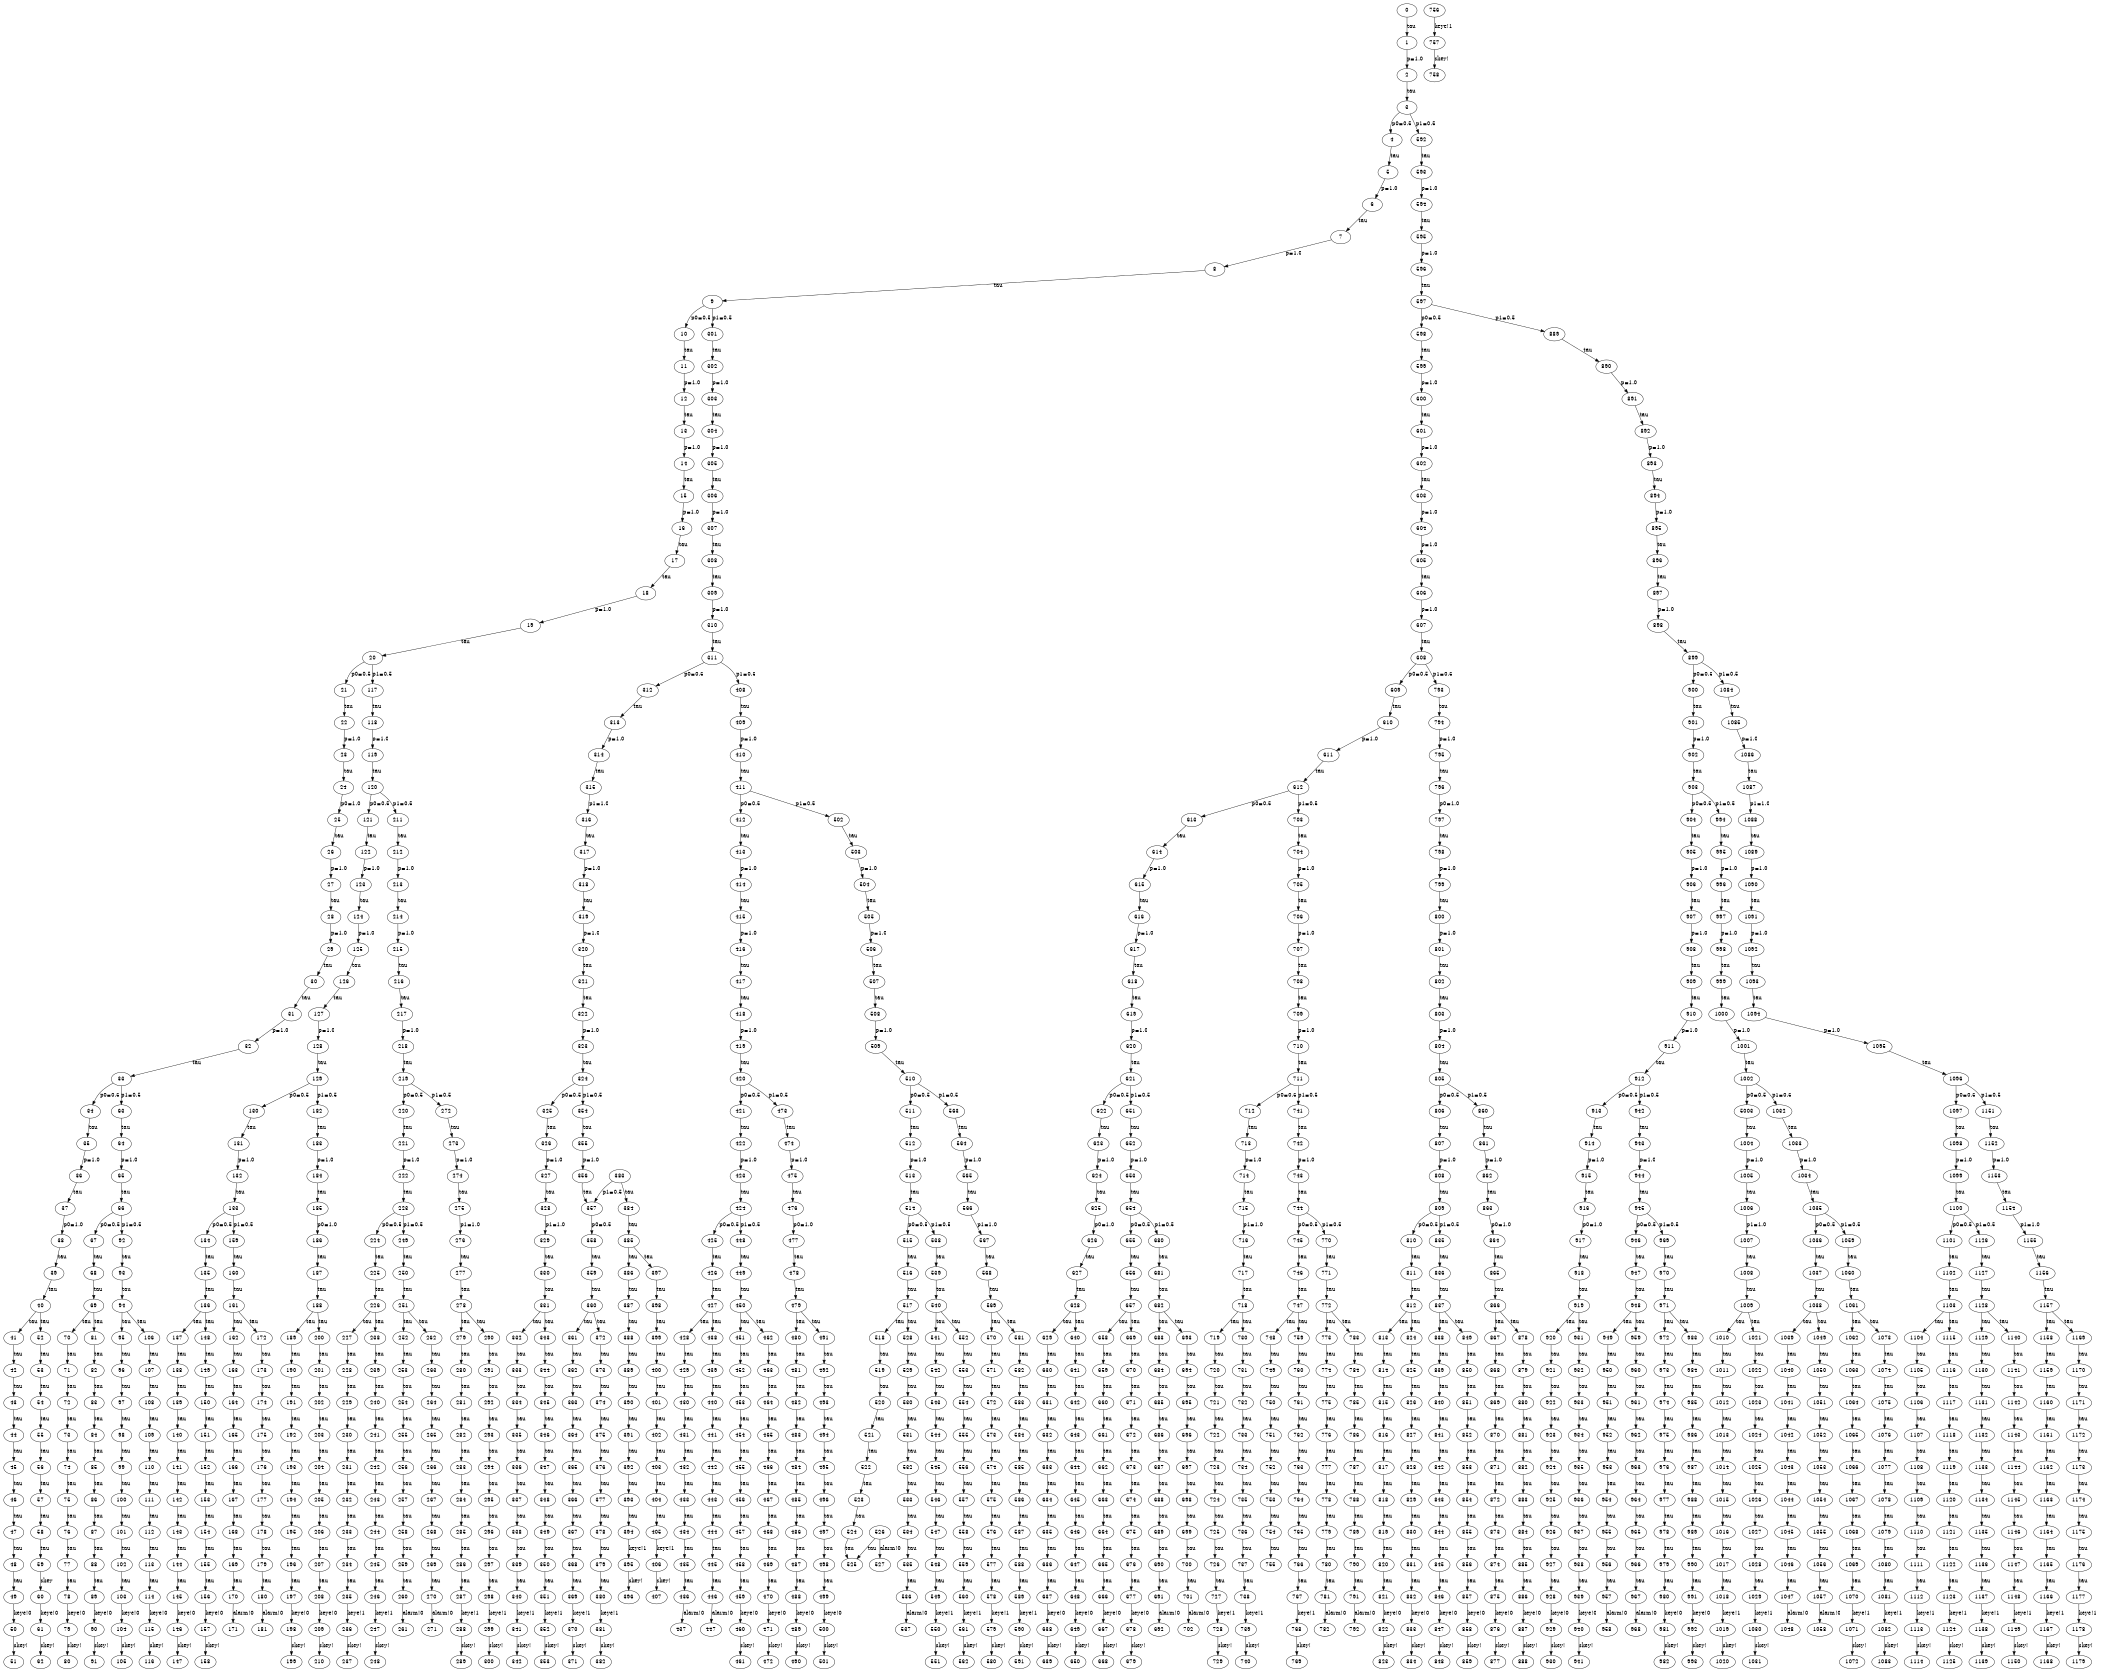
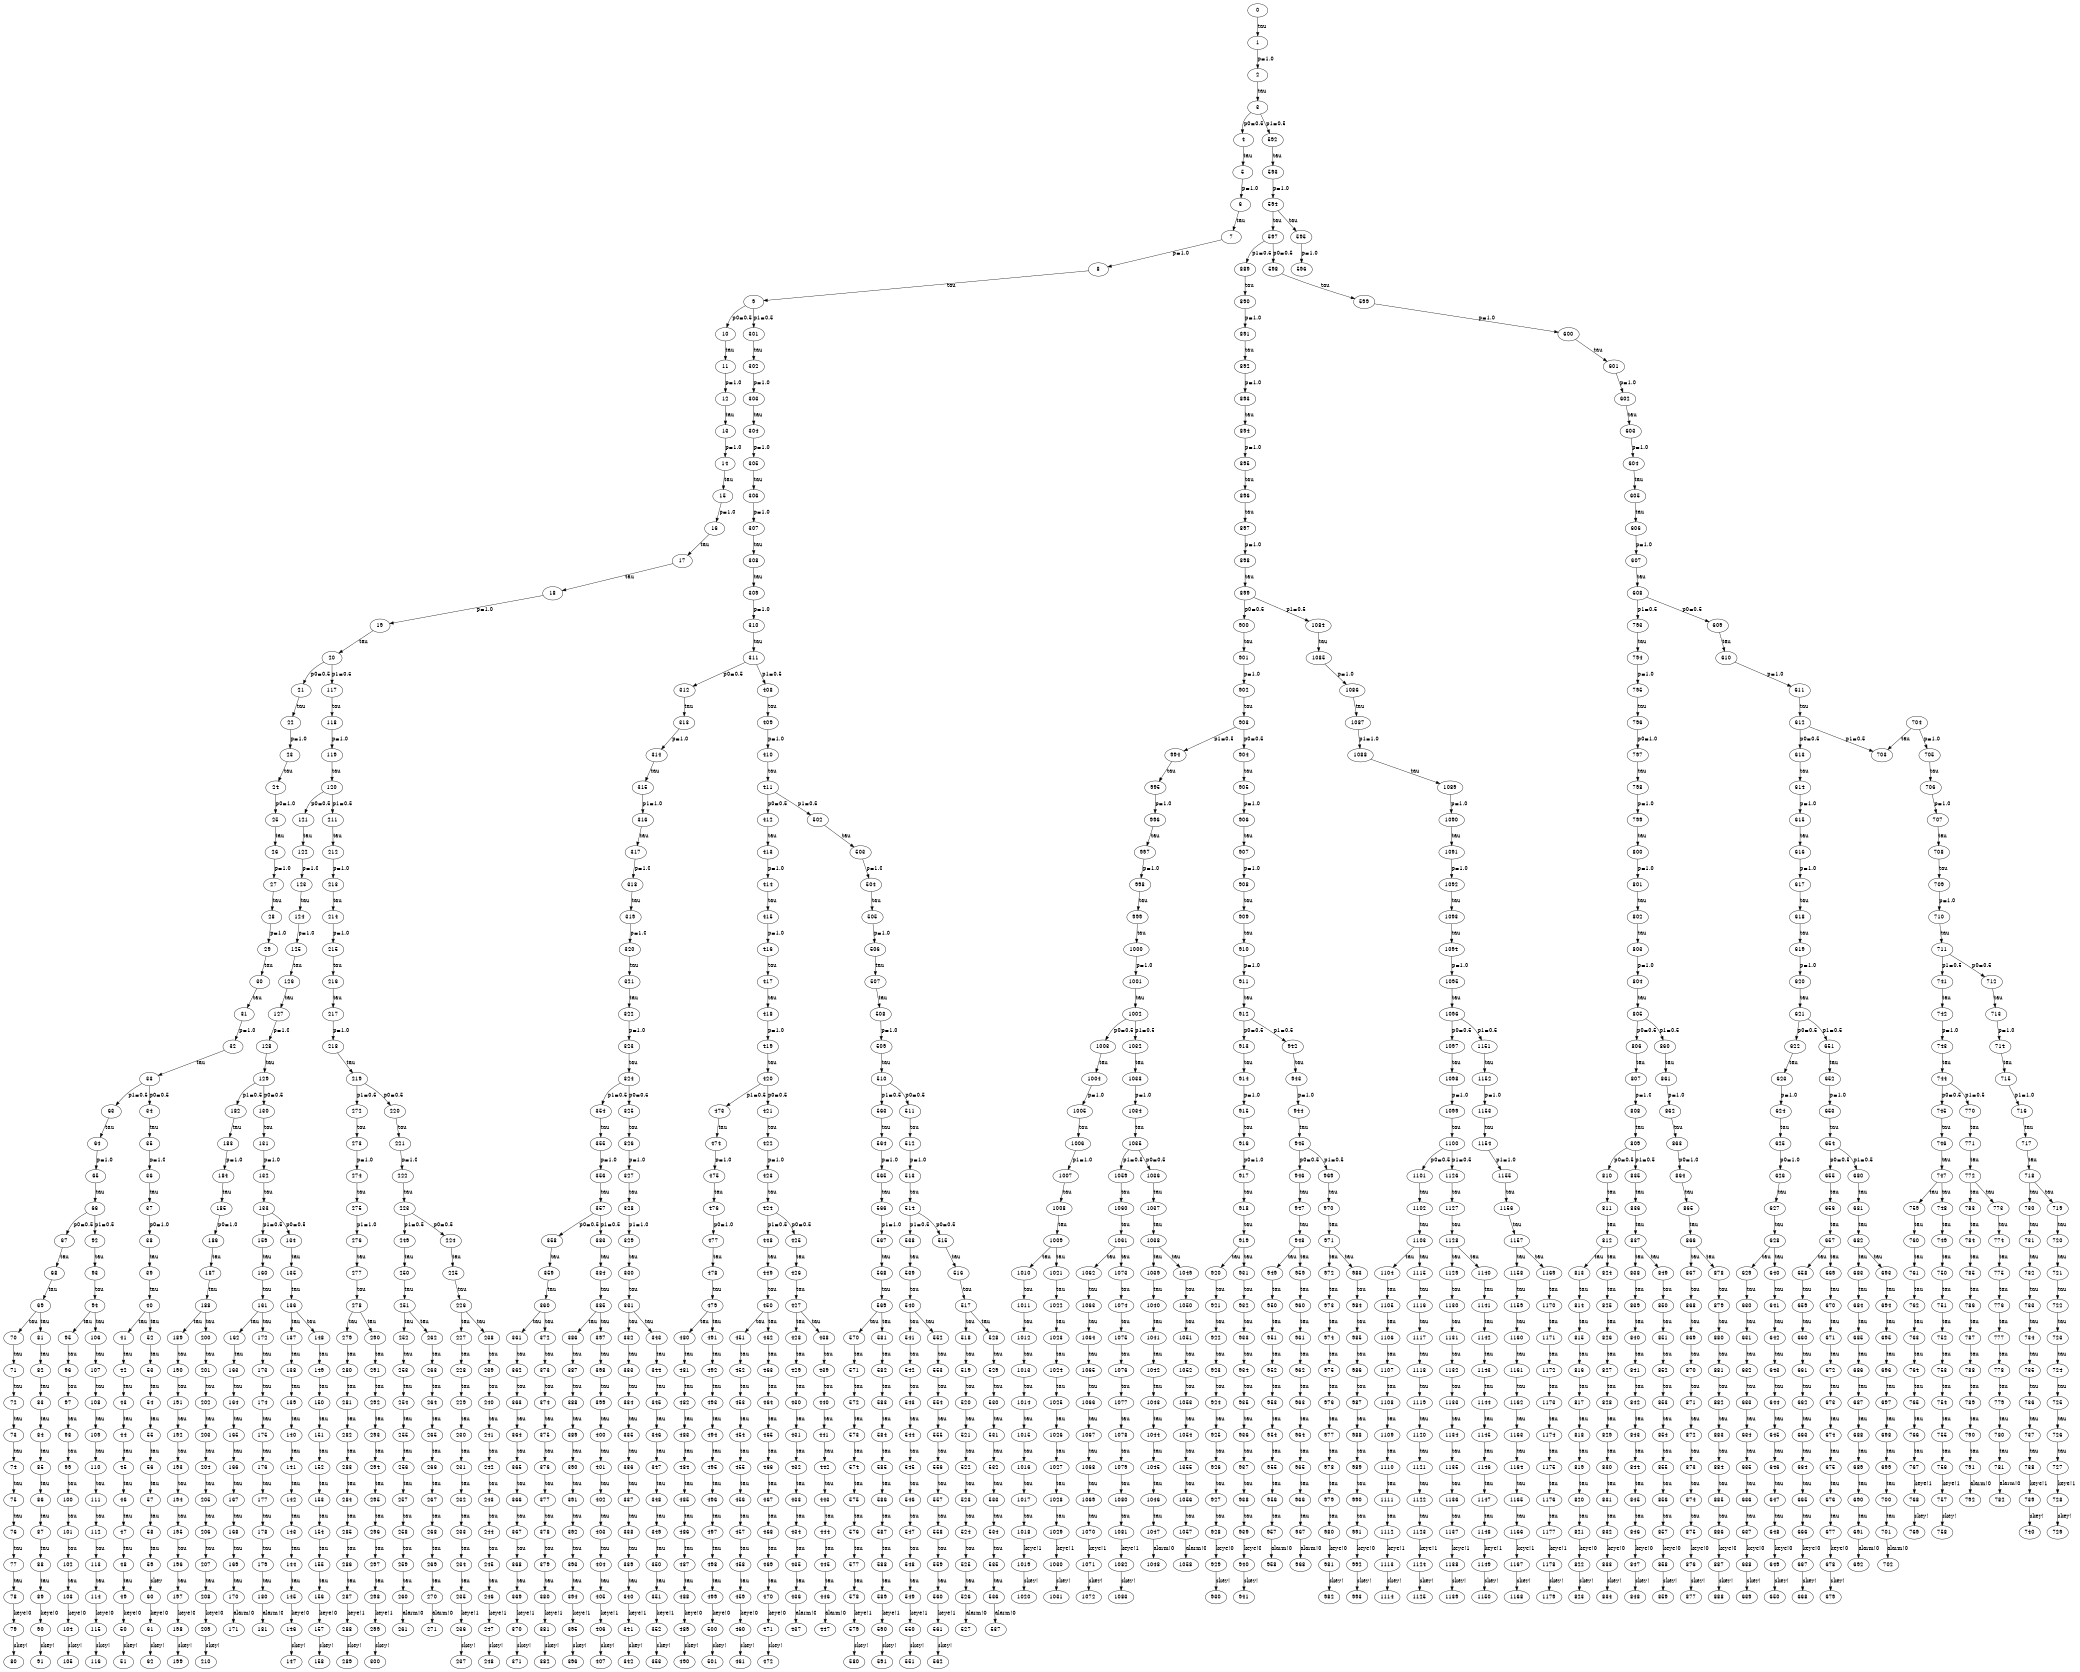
(1422, 284) -> (1273, 219)
(1430, 545) -> (1639, 480)
(1298, 834) -> (1901, 738)
(1747, 1111) -> (1103, 1047)
(603, 1189) -> (601, 1223)
none -> (1942, 1450)
(867, 1547) -> (966, 1579)
